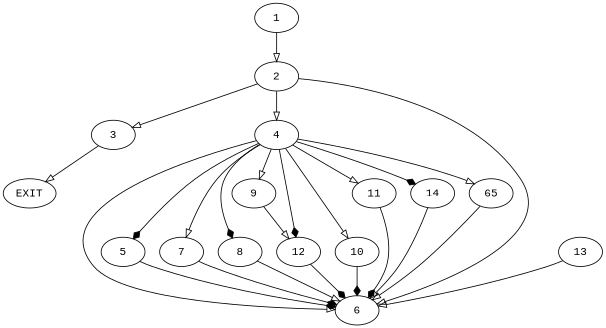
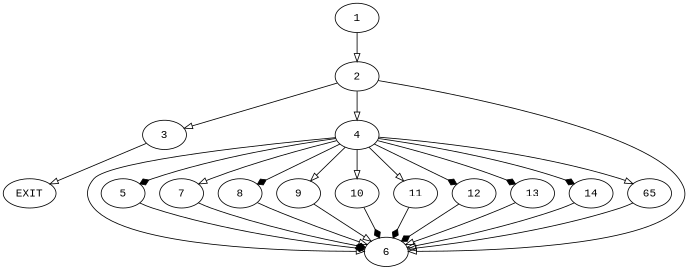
none -> (443, 158)
(274, 219) -> (339, 220)
